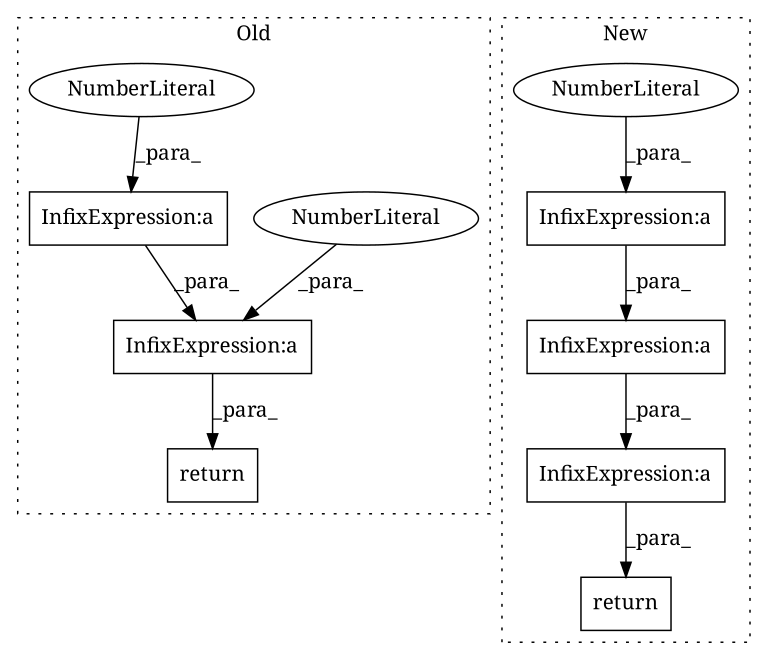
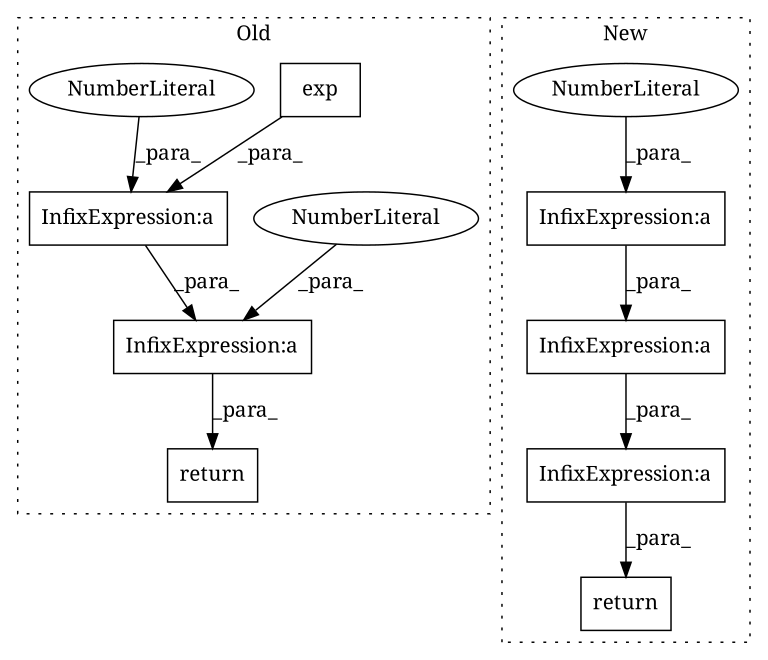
none -> (320, 90)
